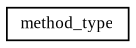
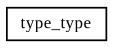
(68, 24) -> (57, 24)
